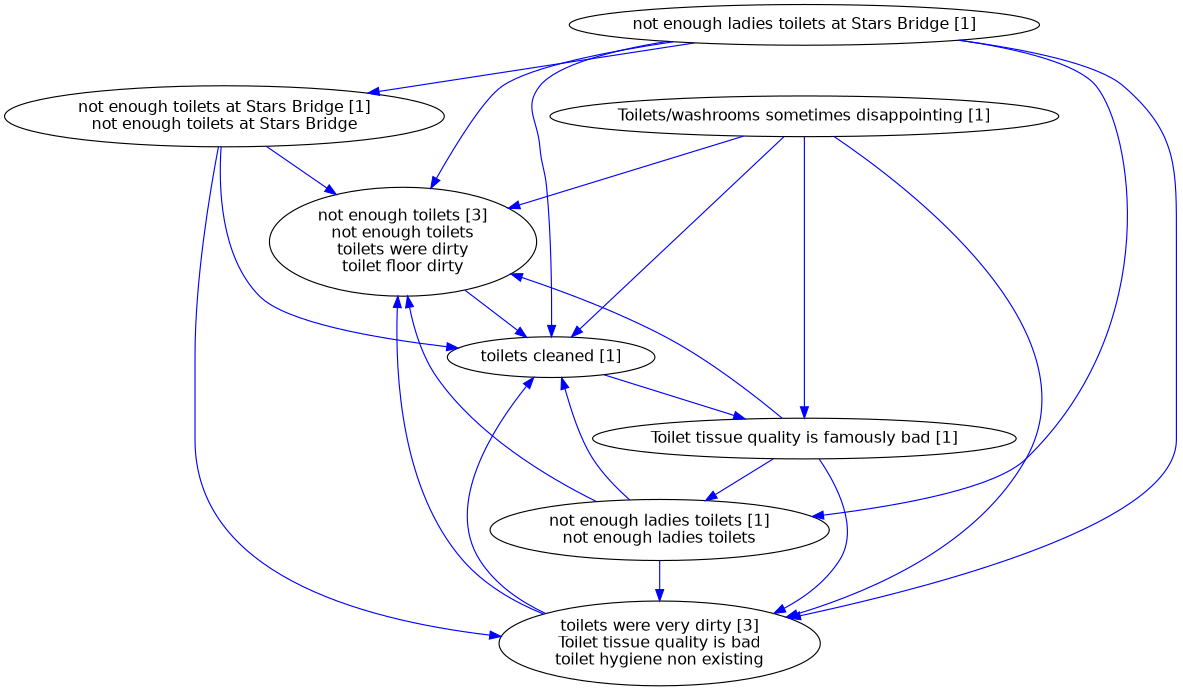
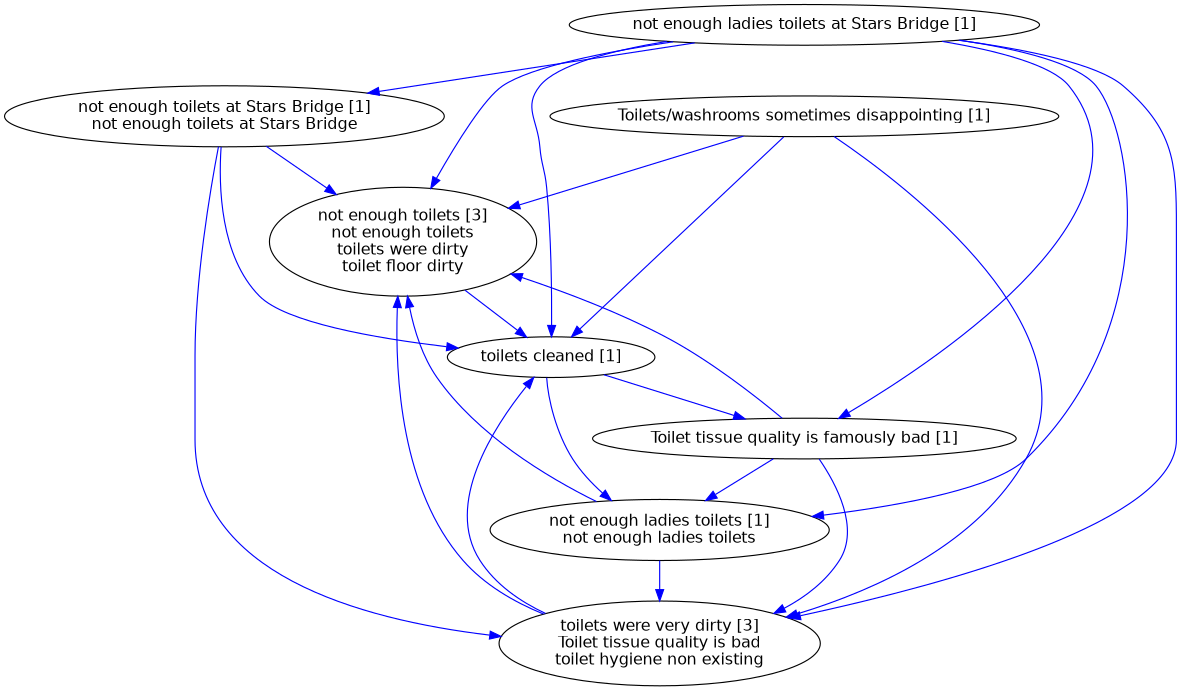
(804, 272) -> (1067, 228)
(588, 450) -> (563, 441)
